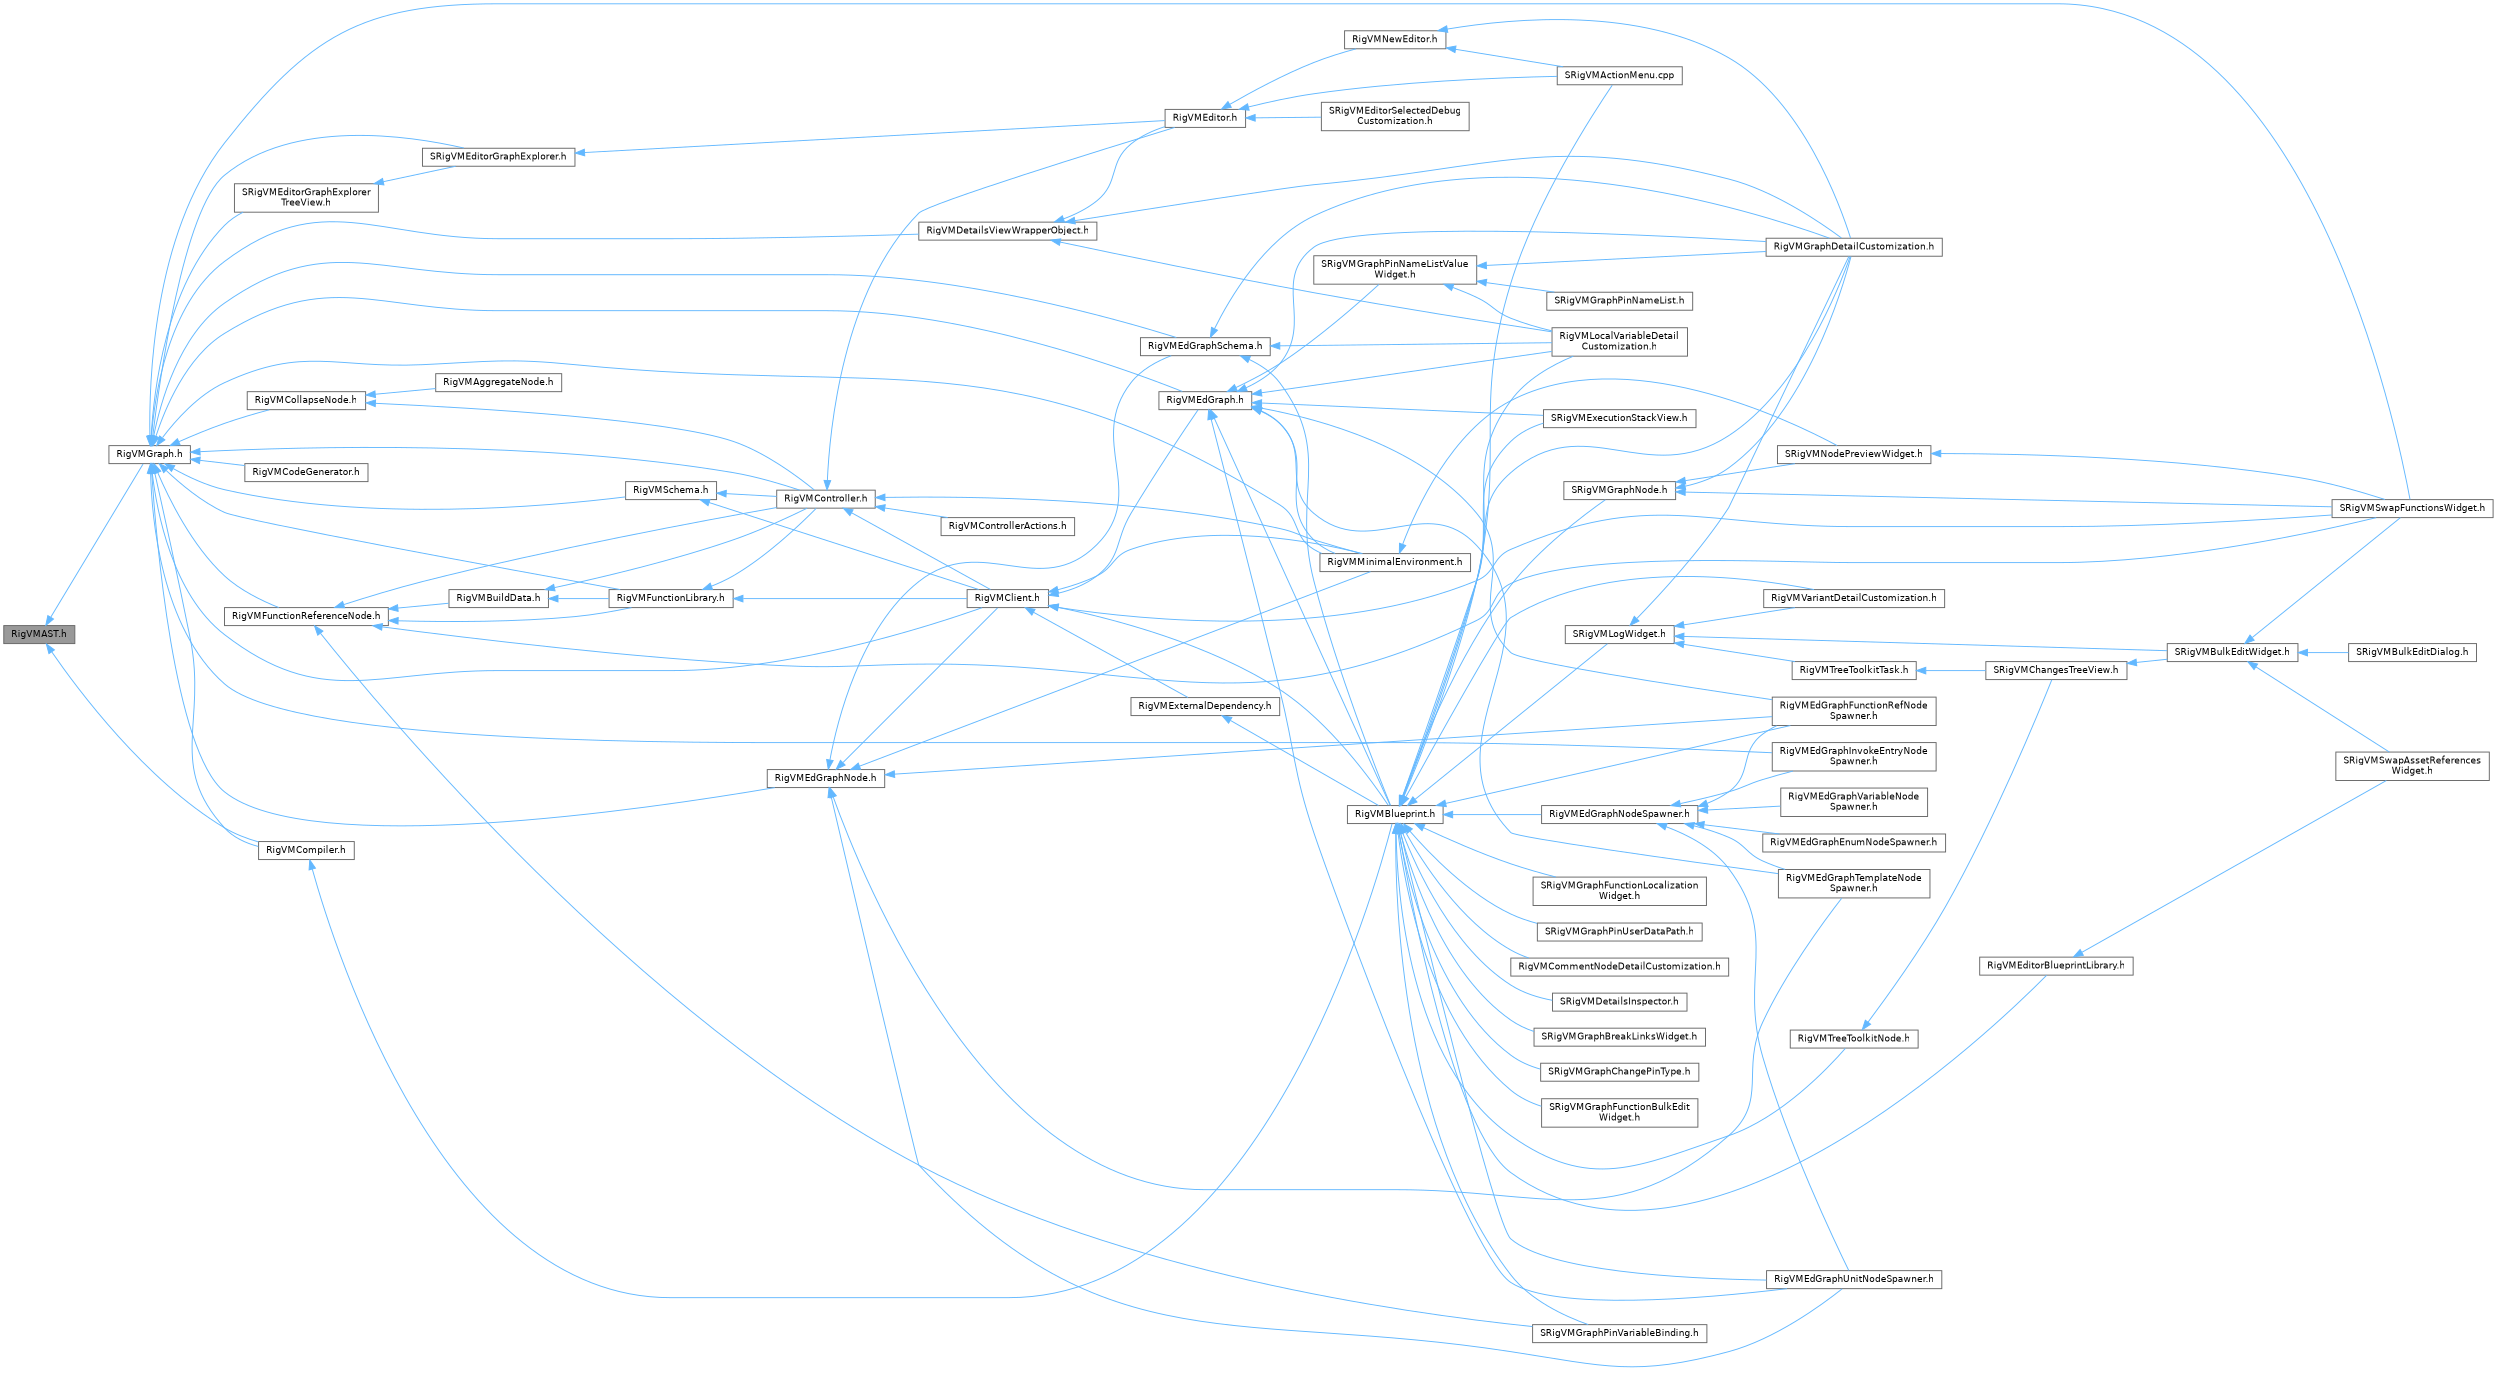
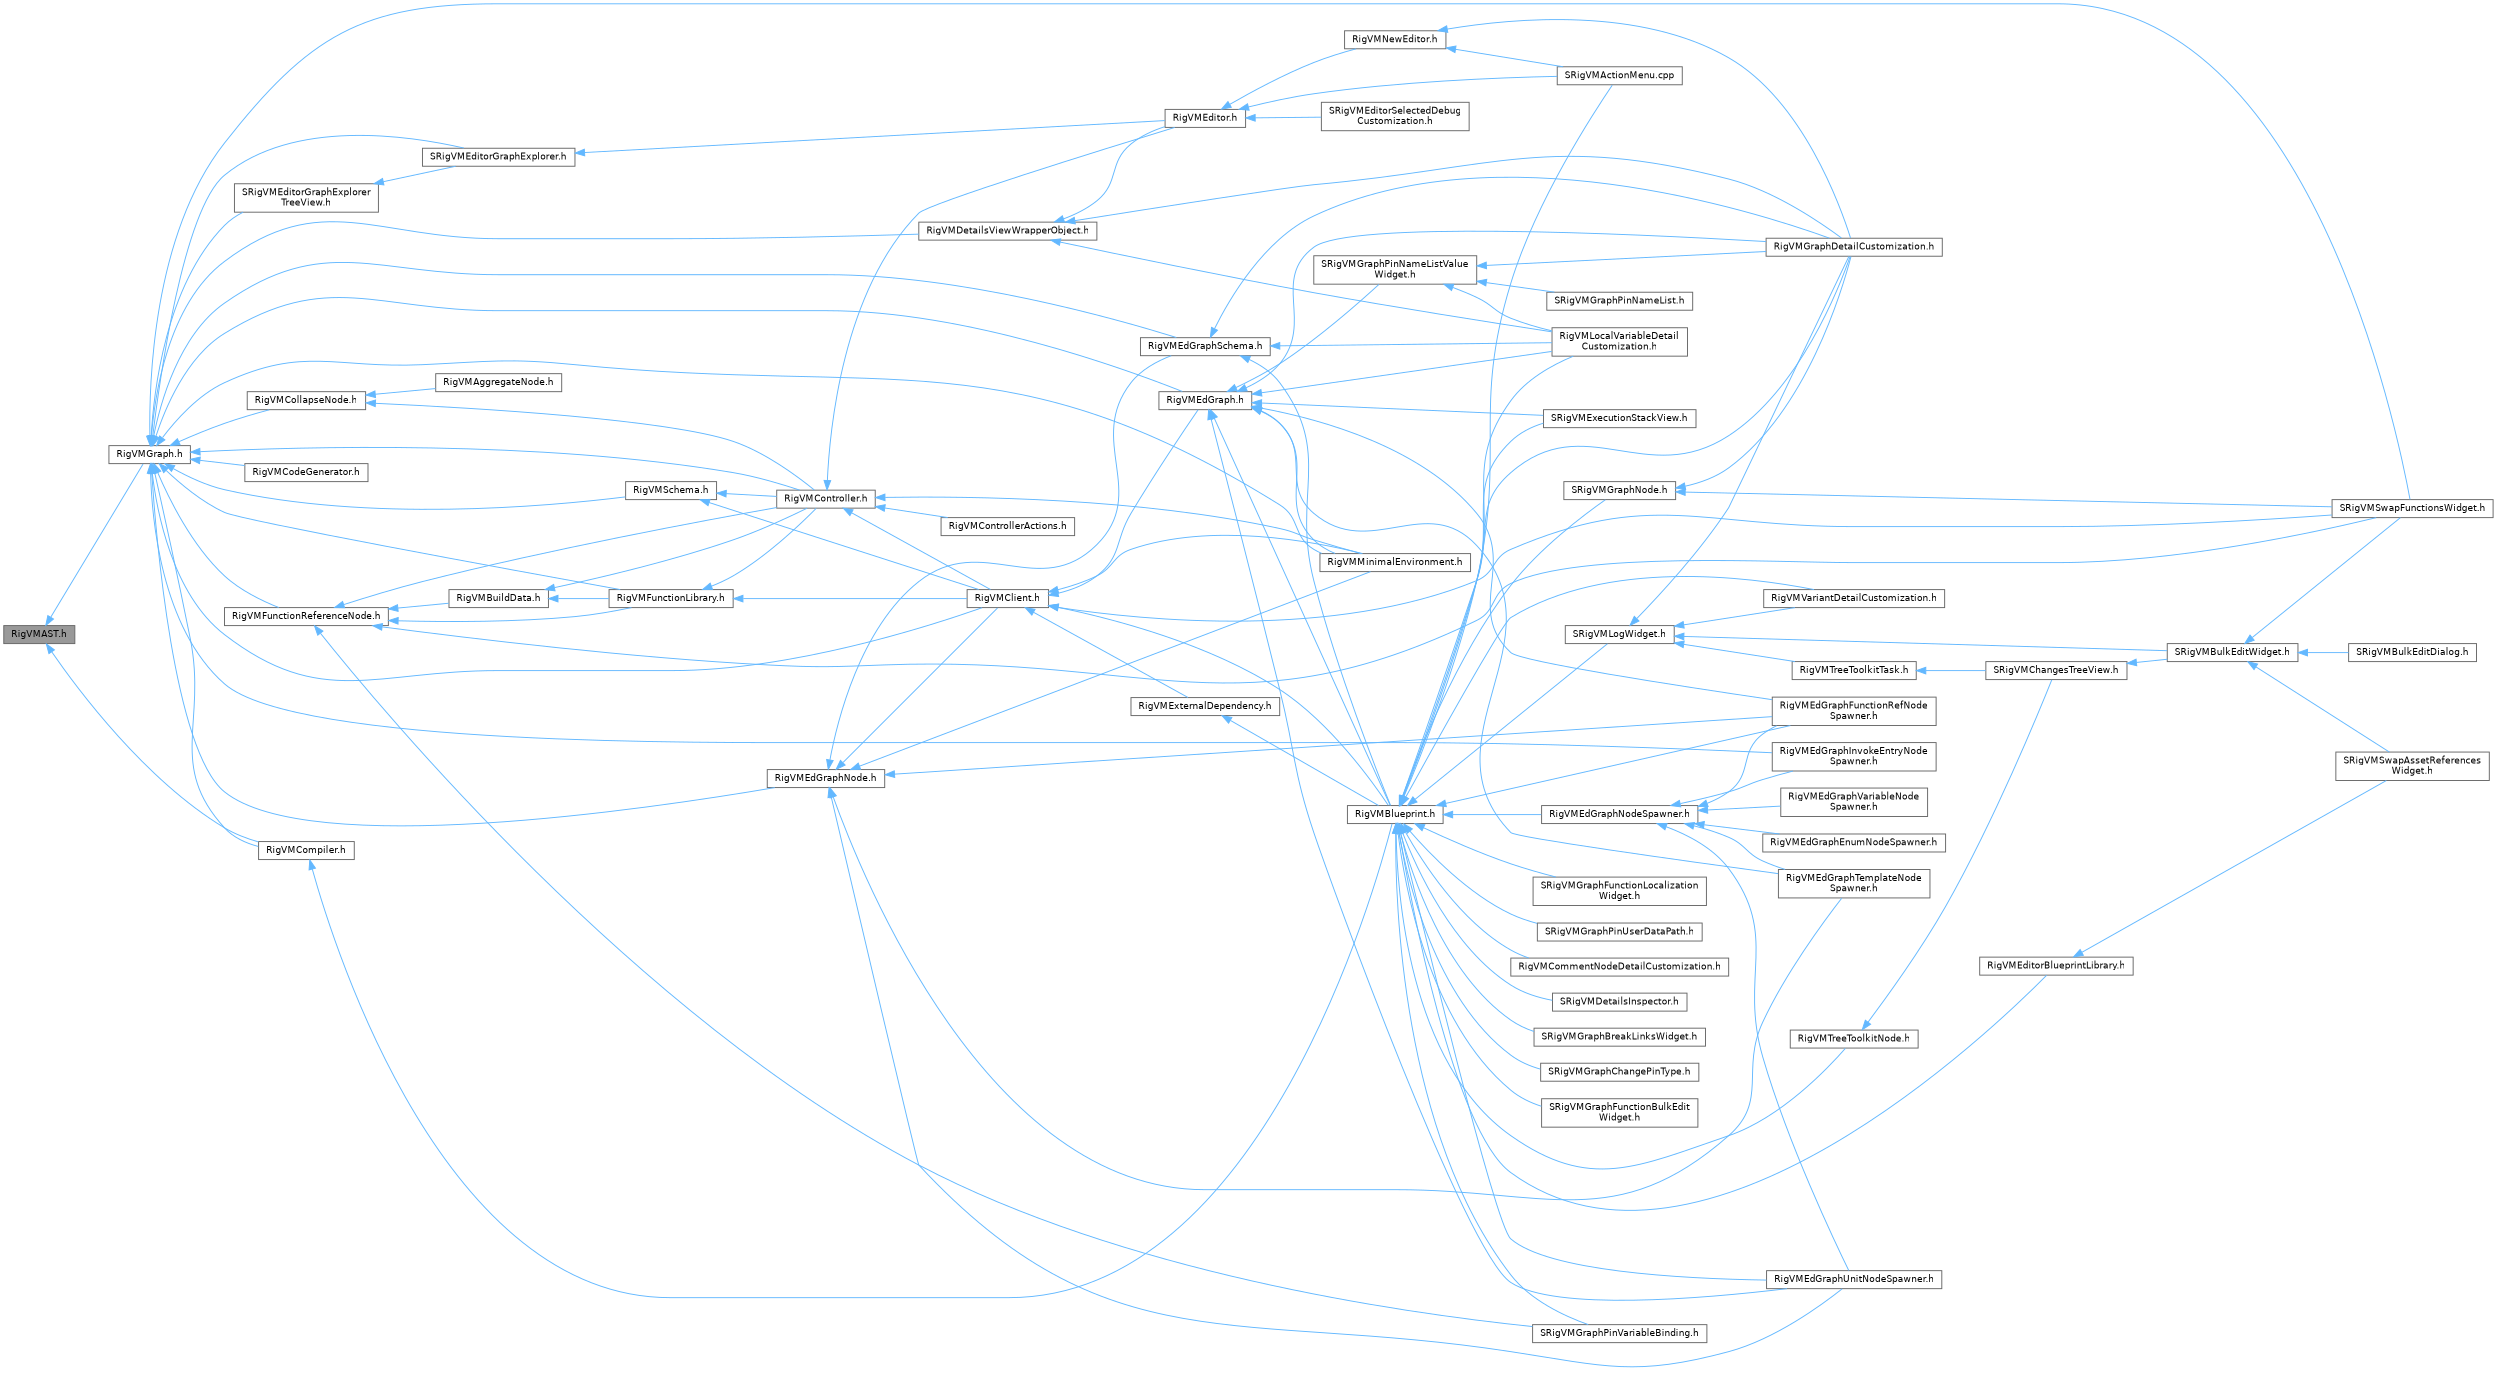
(1854, 455) -> none
